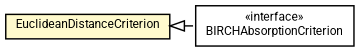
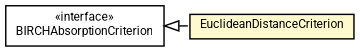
(190, 26) -> (185, 26)
